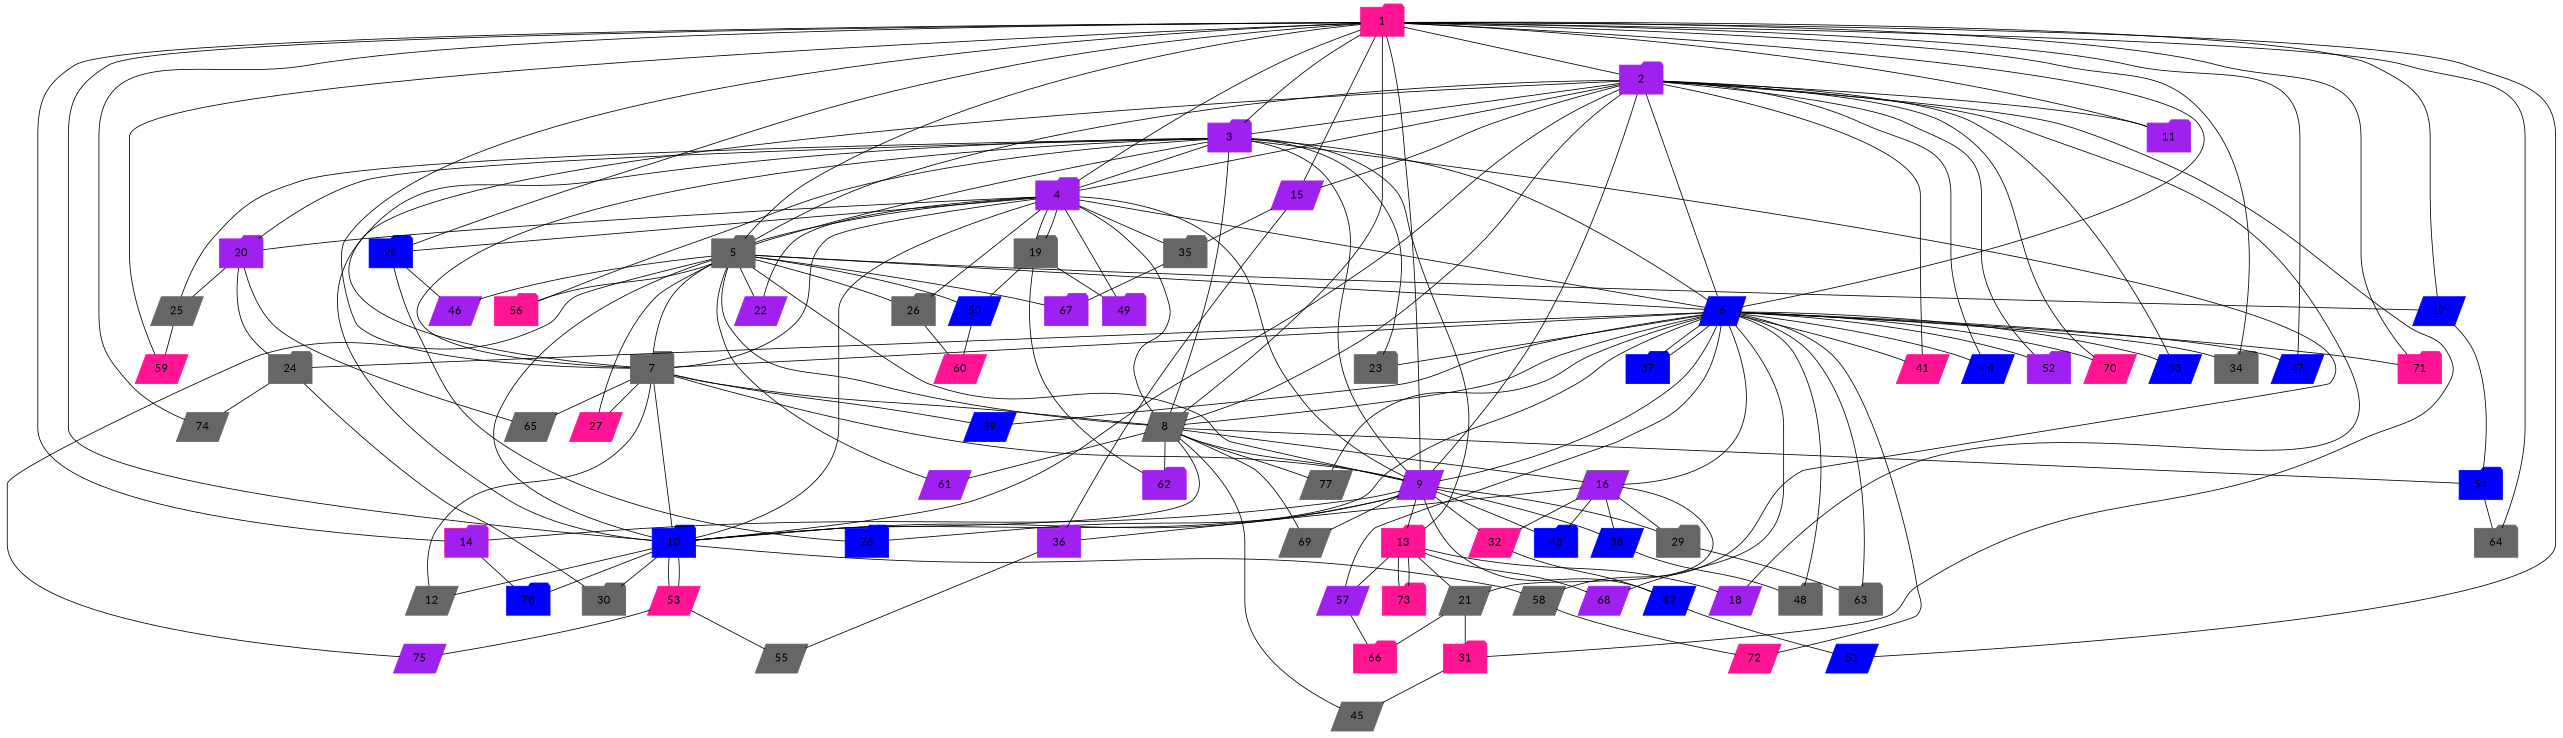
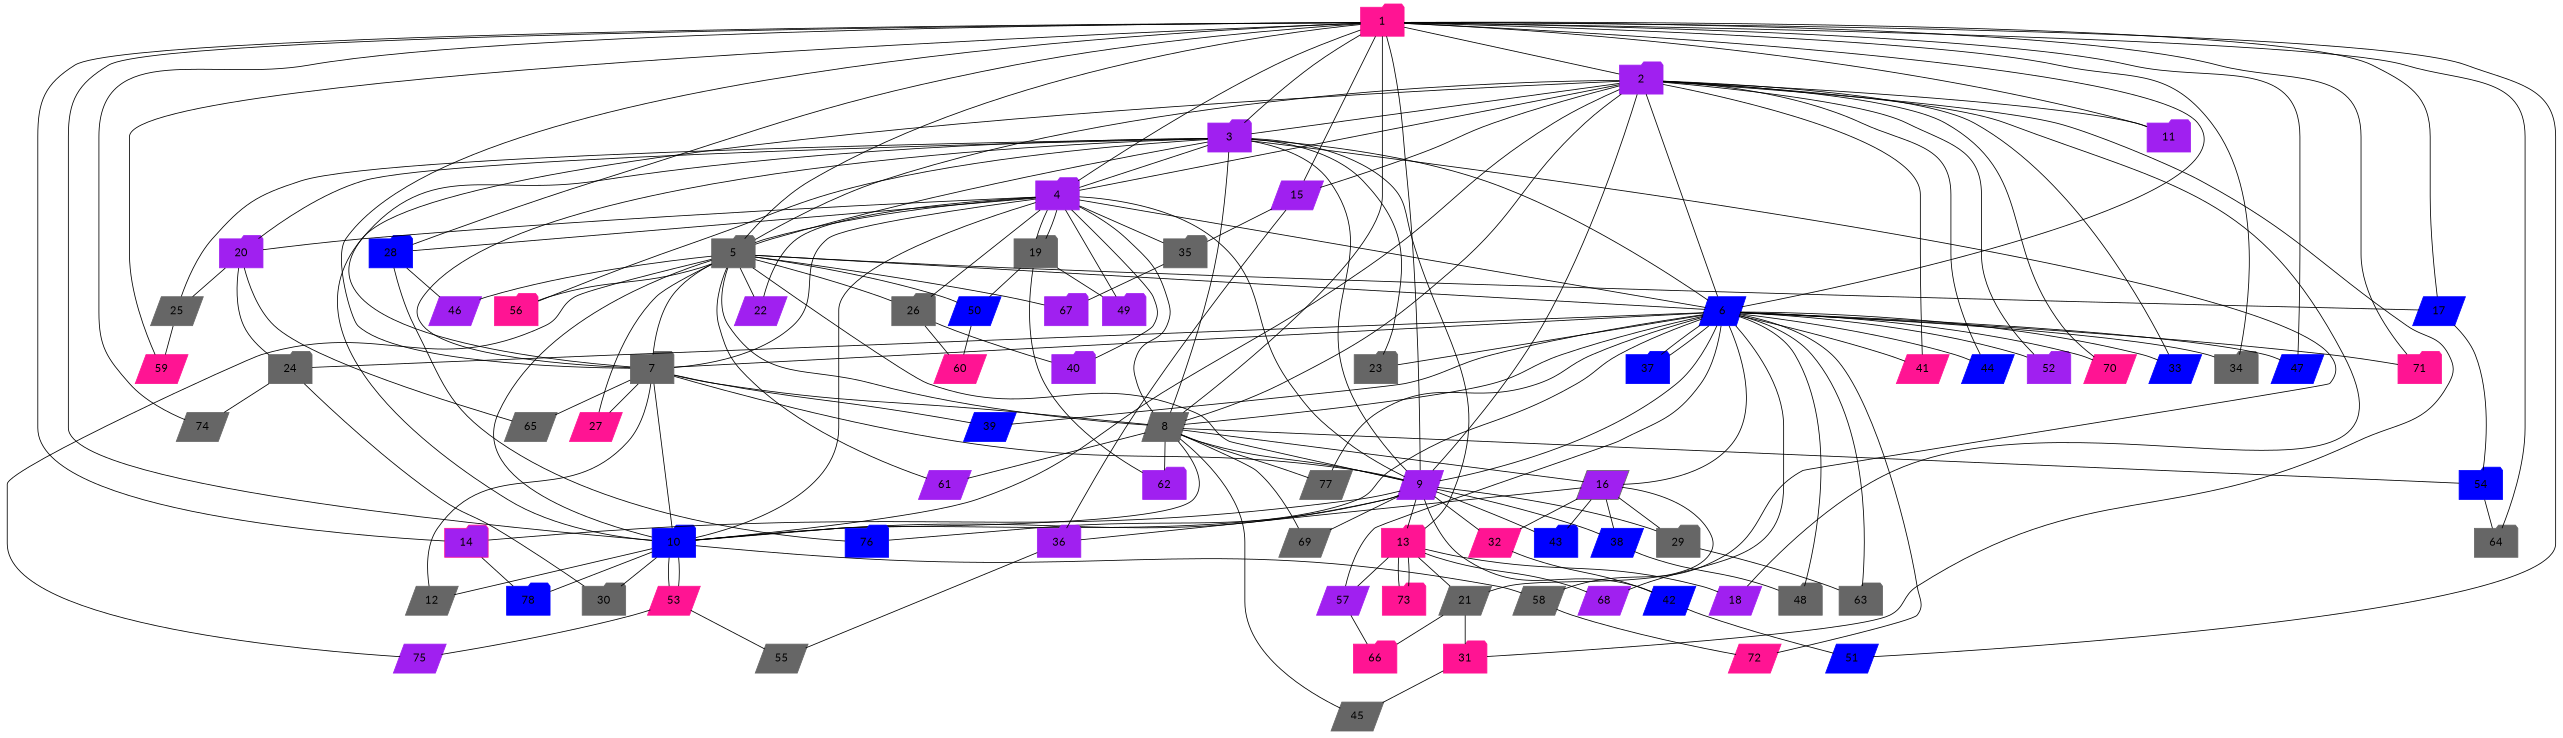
none -> (1074, 369)
